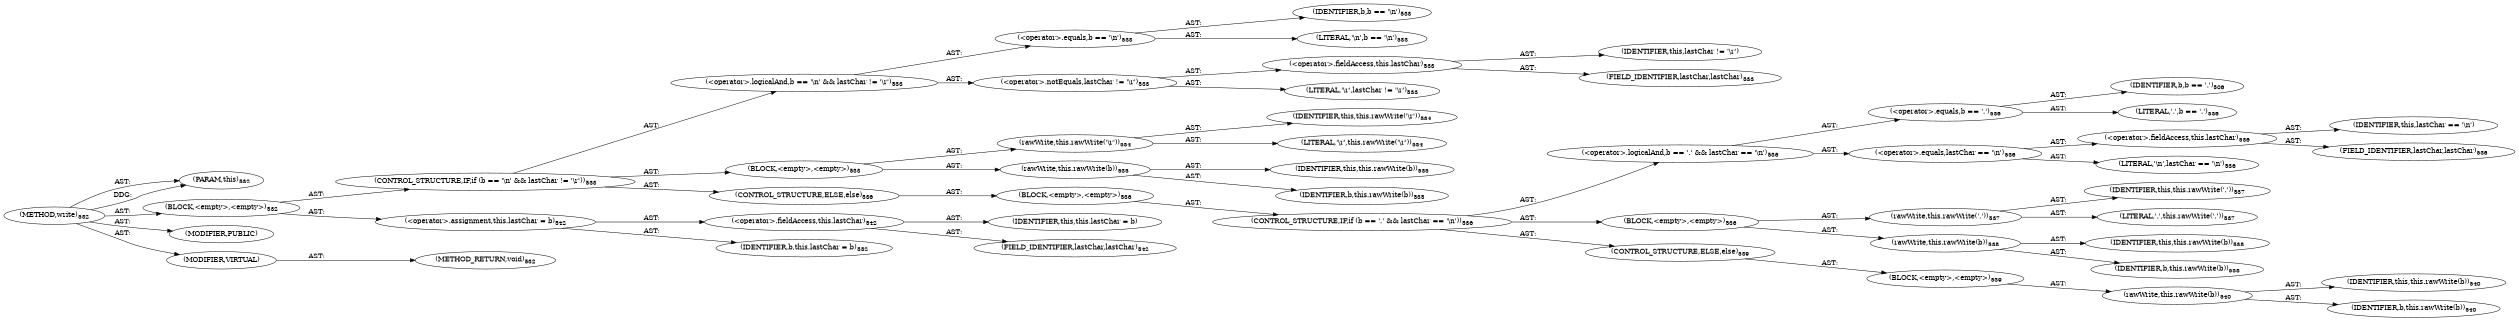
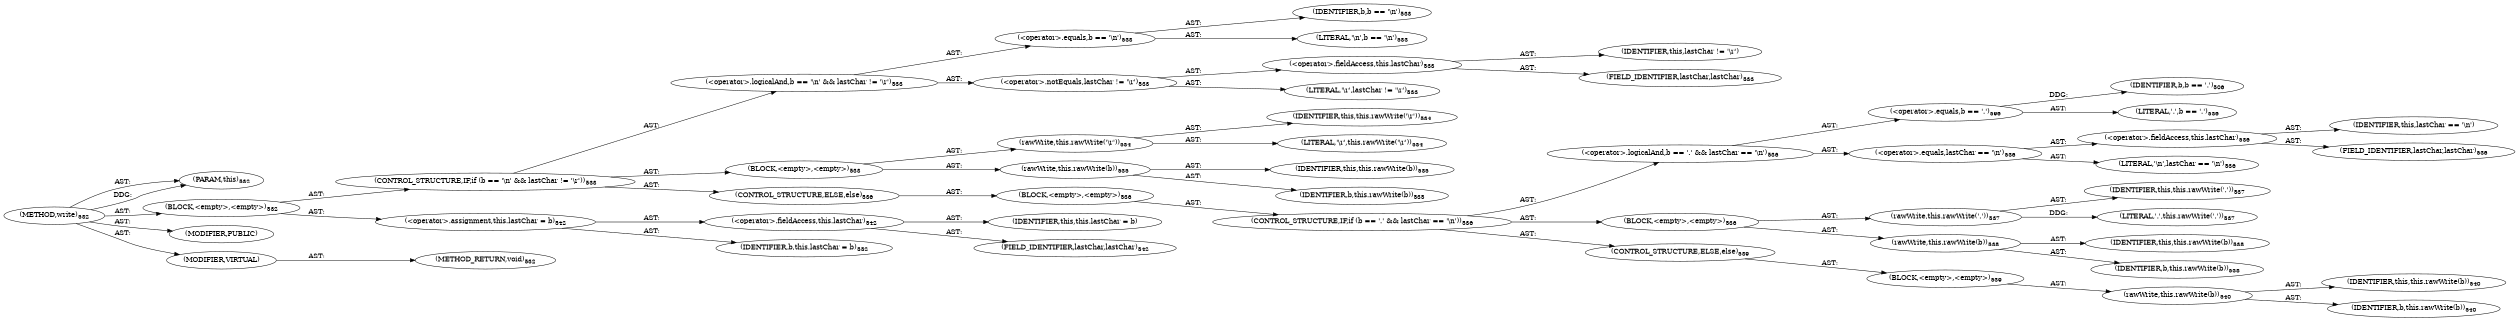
(2060, 95) -> (2060, 95)
(1995, 112) -> (1995, 112)
(2060, 214) -> (2060, 214)
